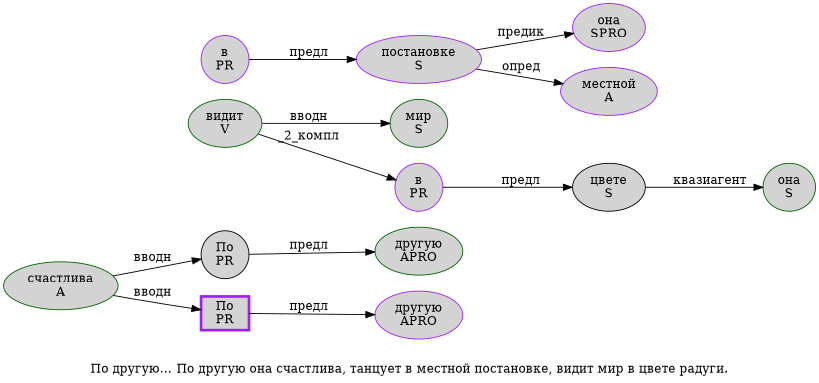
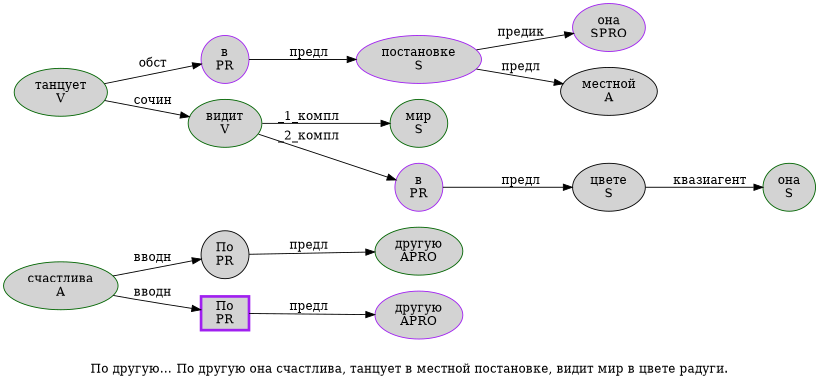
(521, 67) -> (521, 67)
(609, 91) -> (609, 91)
none -> (61, 92)
(309, 117) -> (309, 117)
